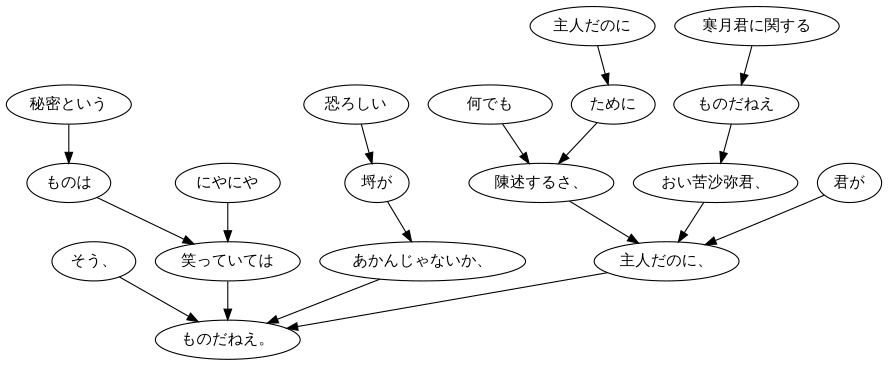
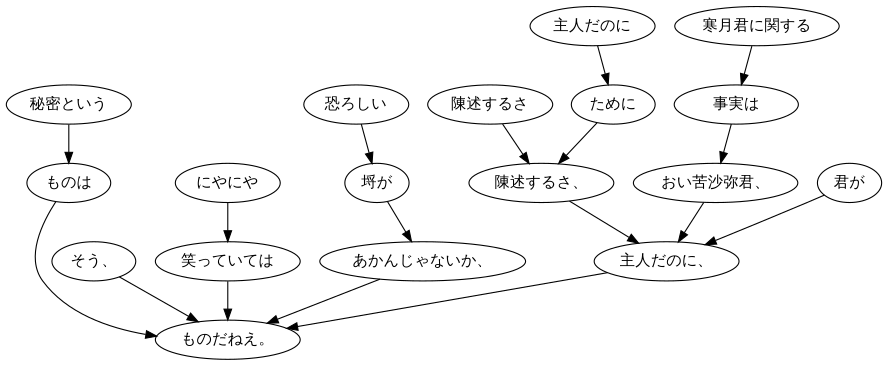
(490, 105) -> (490, 105)
(736, 105) -> (736, 105)
(140, 218) -> (54, 294)
